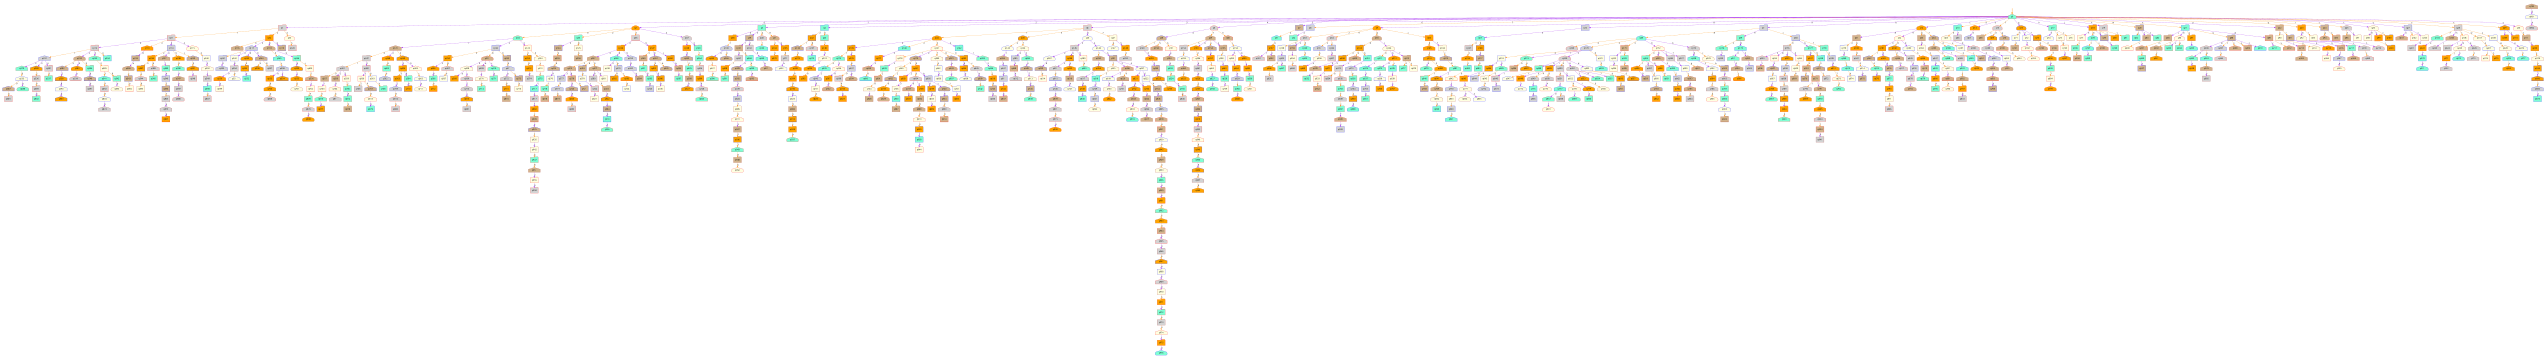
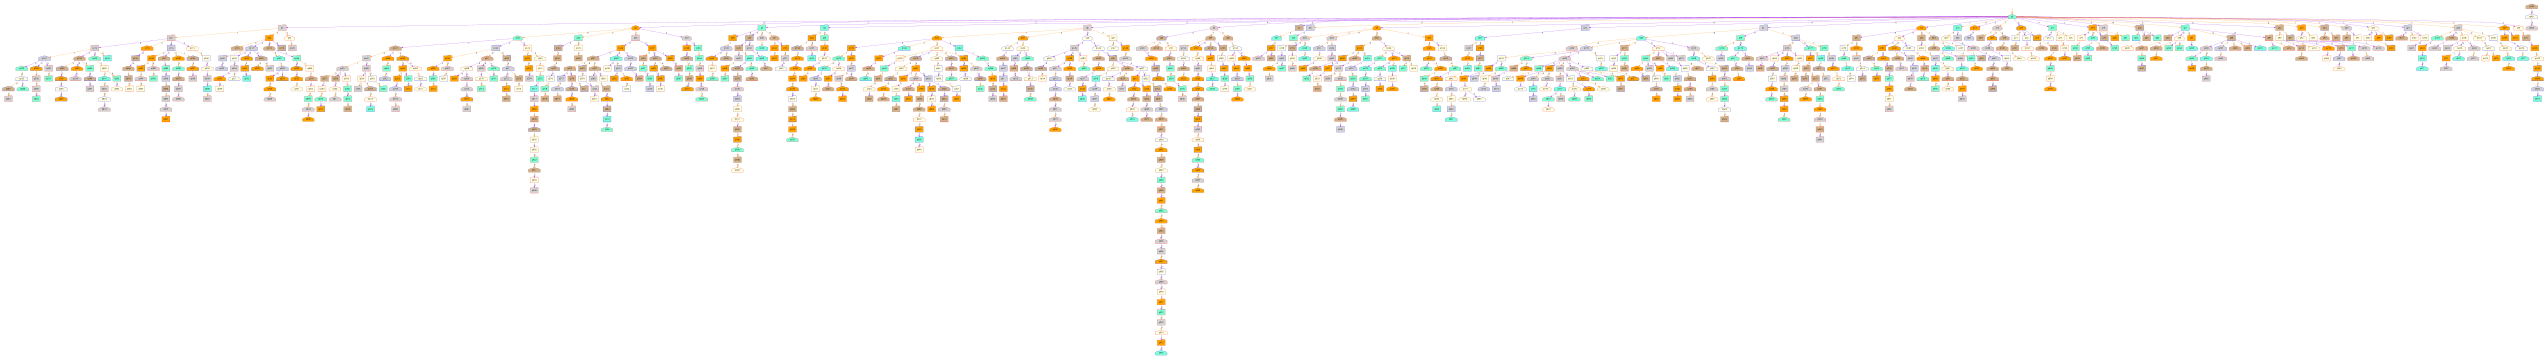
(519, 79) -> (519, 79)
